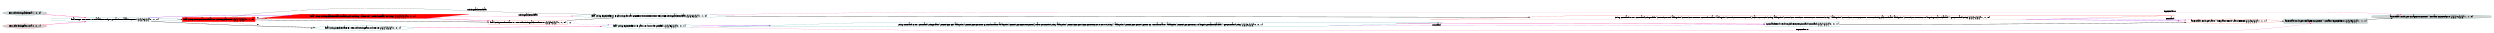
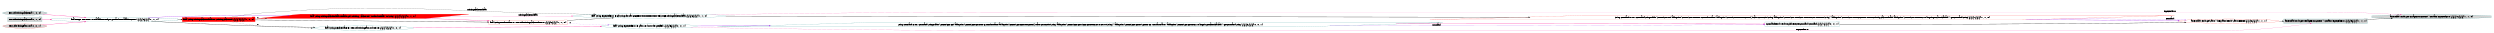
none -> (25, 20)
